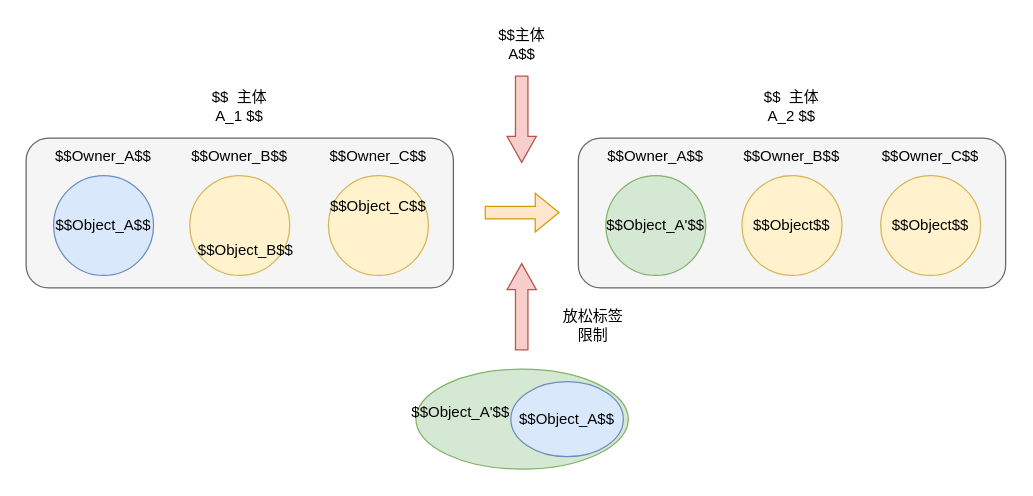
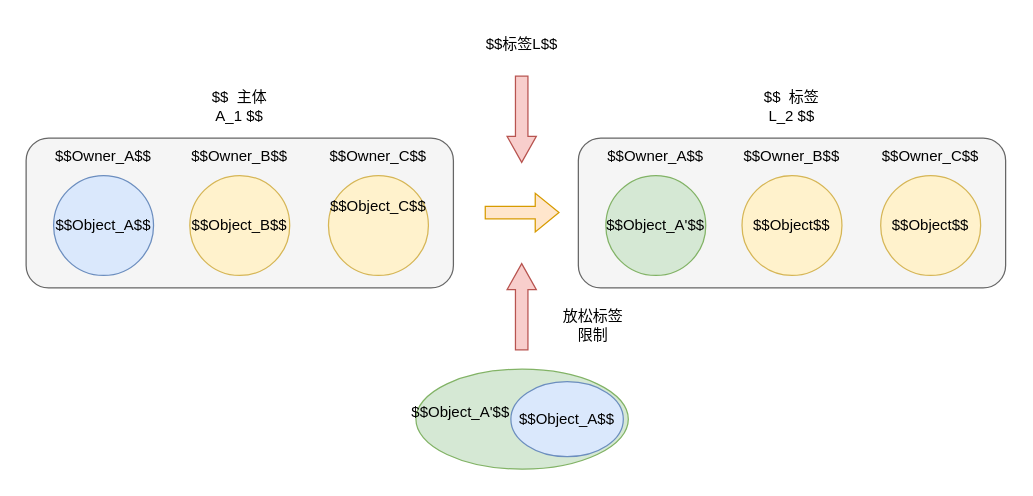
(522, 44) -> (522, 44)
(792, 107) -> (792, 107)
(246, 251) -> (239, 226)
